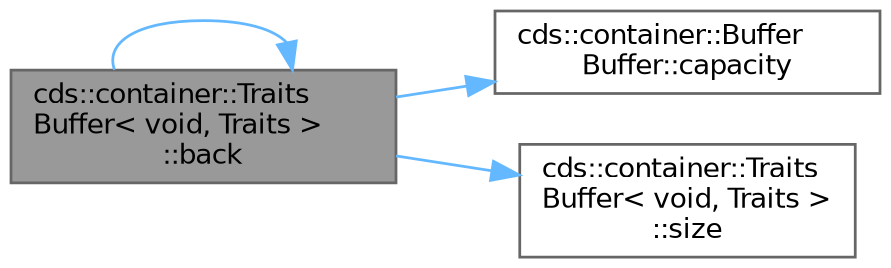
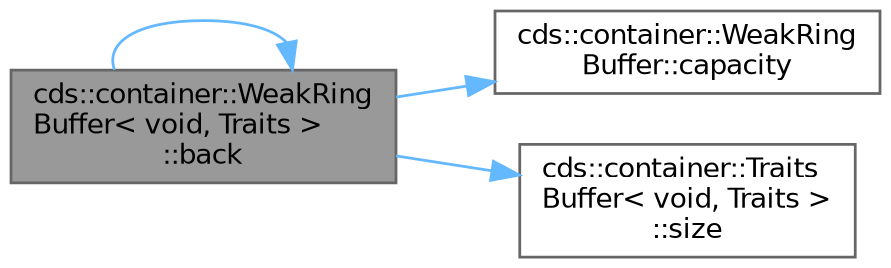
(688, 52) -> (688, 52)
(204, 126) -> (204, 126)
